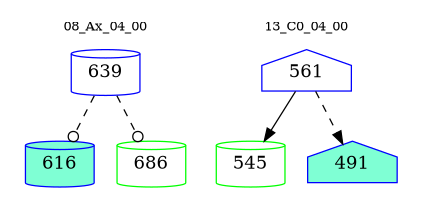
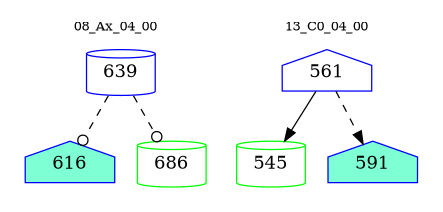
(60, 164) -> (70, 164)
(352, 164) -> (373, 164)
